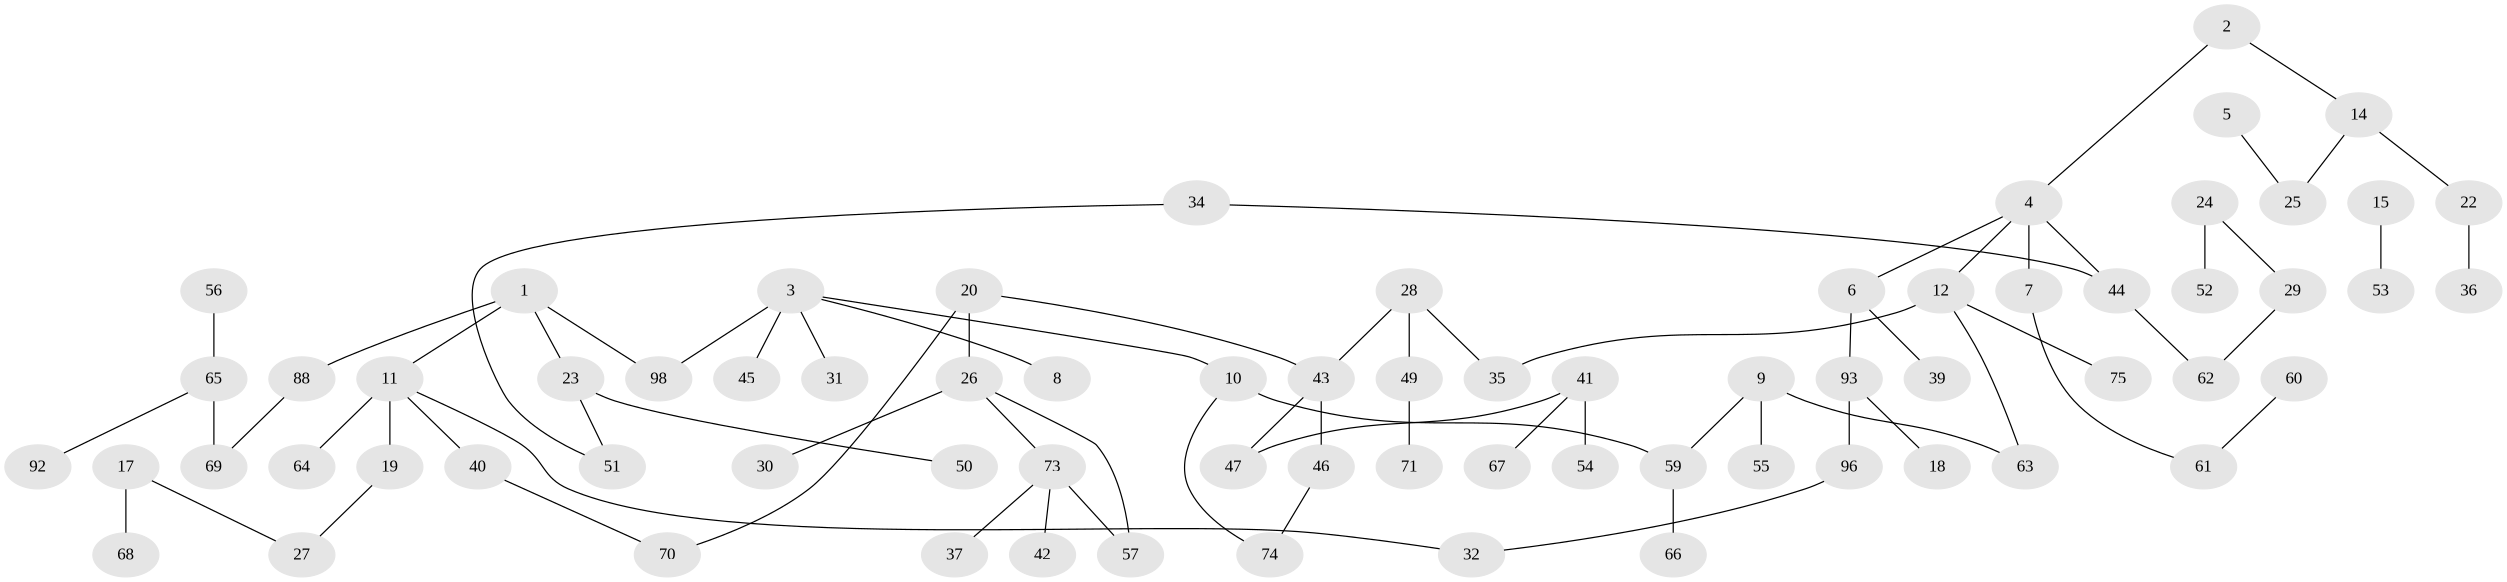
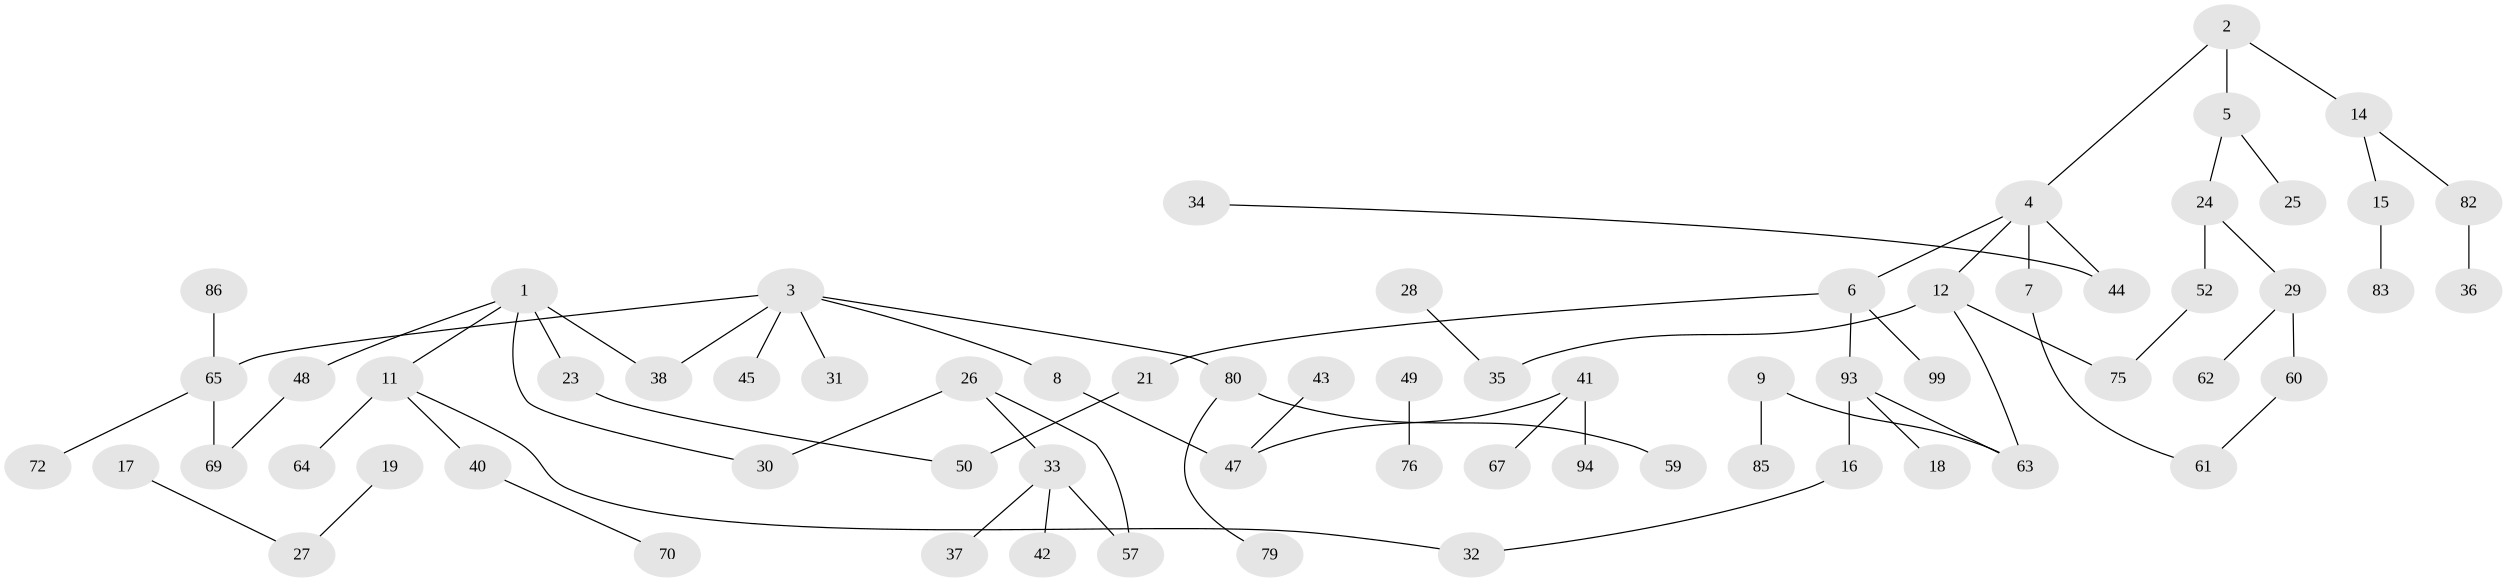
none -> (2227, 71)
none -> (2216, 159)
(2326, 159) -> (2370, 159)
(2469, 203) -> (2469, 203)
(214, 291) -> (214, 291)
(969, 291) -> none
(2381, 291) -> (2381, 291)
none -> (497, 324)
(1365, 335) -> none
(1409, 335) -> none
none -> (2162, 335)
(2162, 335) -> none
none -> (2293, 335)
(302, 379) -> (302, 379)
(659, 379) -> (659, 379)
none -> (1145, 379)
(1233, 379) -> (1233, 379)
(1937, 379) -> (1937, 379)
(390, 423) -> none
none -> (1145, 423)
(1717, 423) -> none
none -> (1937, 423)
none -> (584, 424)
(38, 467) -> (38, 467)
(612, 467) -> none
(1052, 467) -> (1052, 467)
(1321, 467) -> none
(1409, 467) -> (1409, 467)
(1585, 467) -> (1585, 467)
(1761, 467) -> (1761, 467)
(1849, 467) -> (1849, 467)
(126, 555) -> none
(1270, 555) -> (1270, 555)
(1673, 555) -> none
